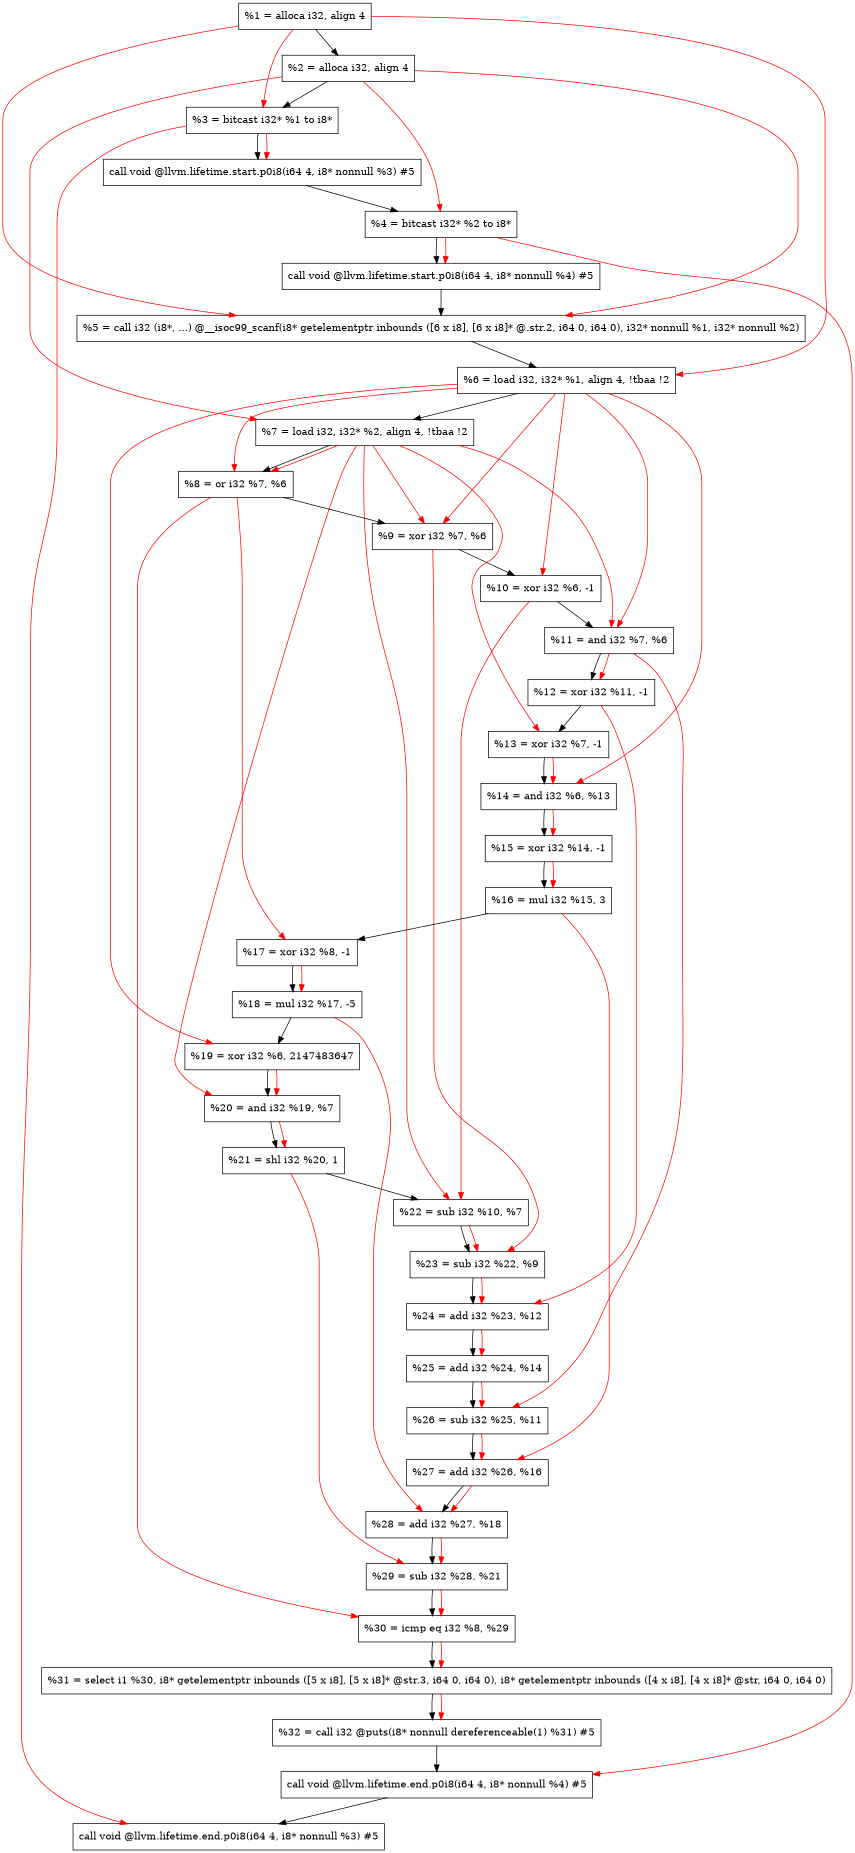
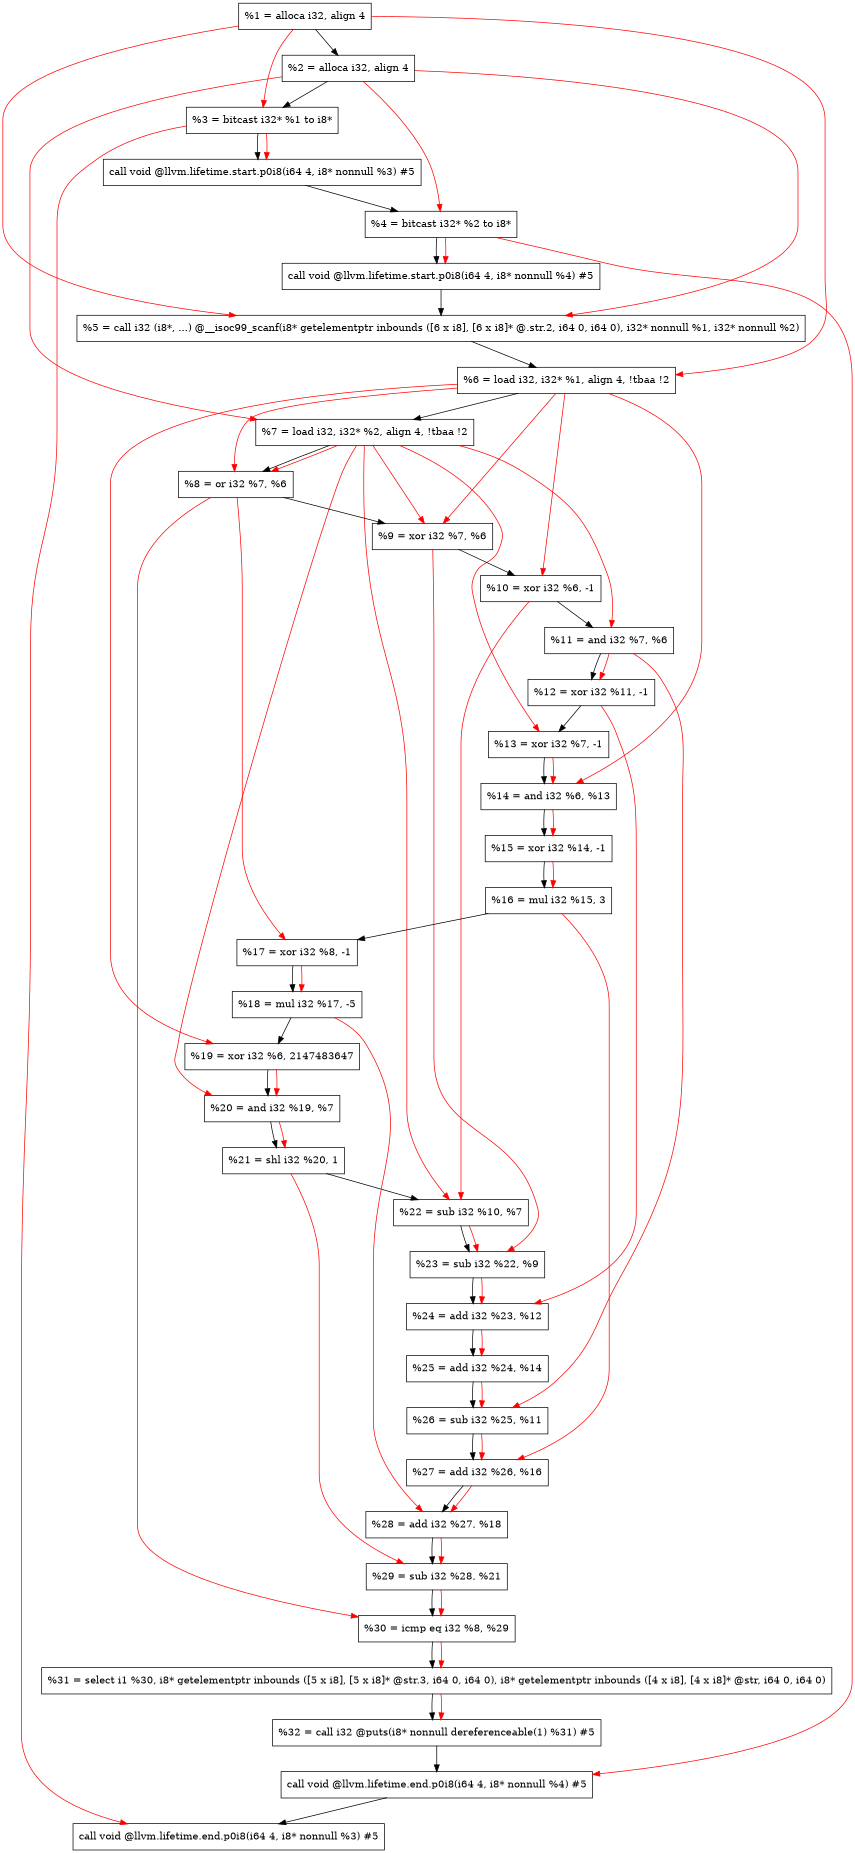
(648, 498) -> none
